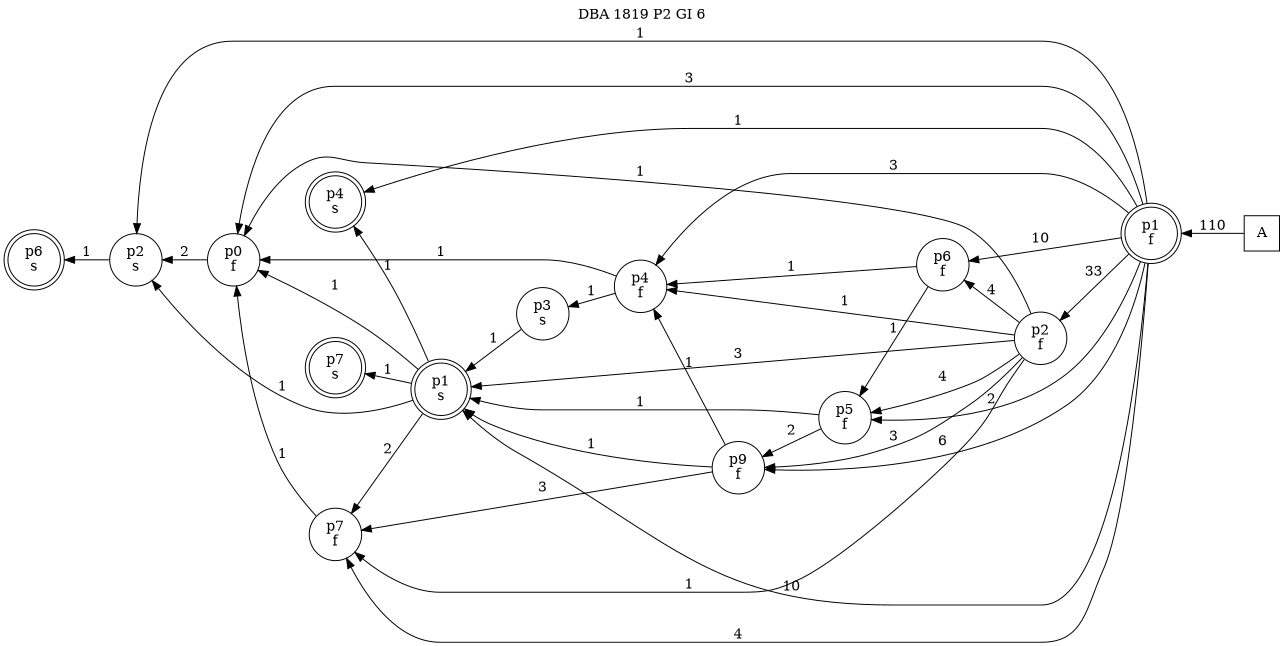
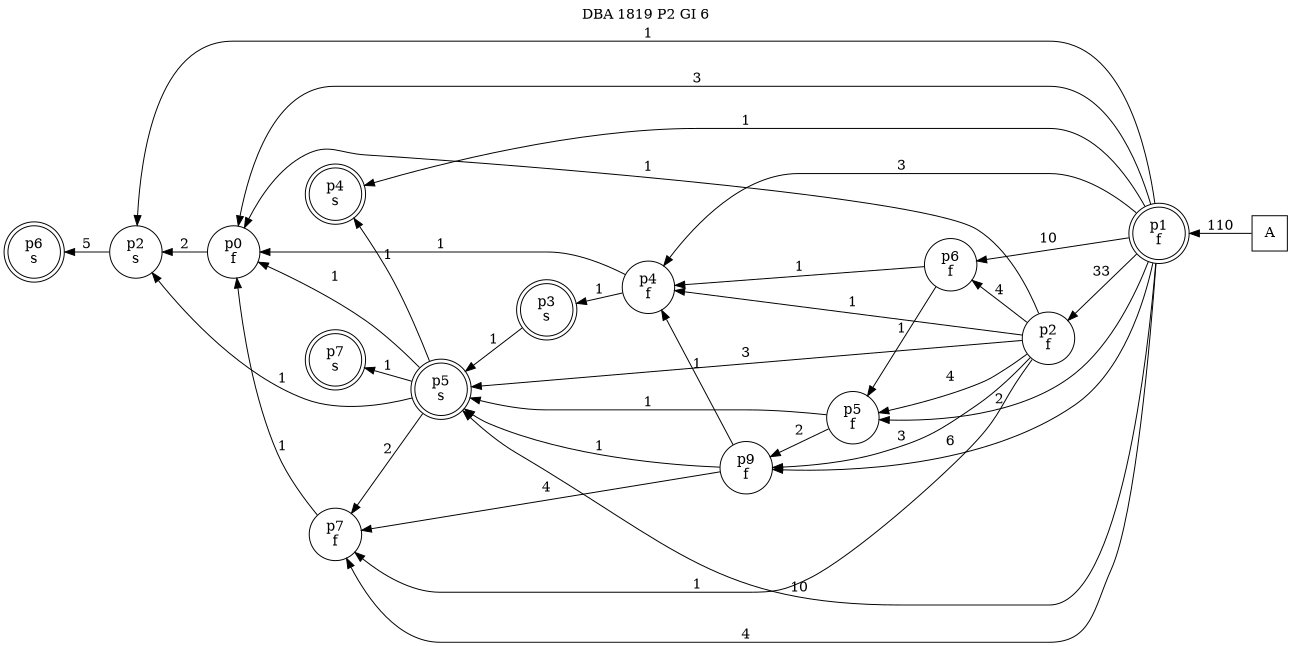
(87, 252) -> (87, 245)
(543, 314) -> (547, 310)
(441, 389) -> (441, 389)
(543, 488) -> (547, 488)
